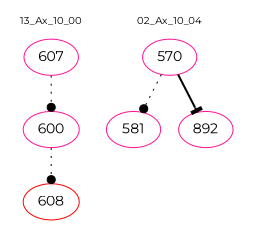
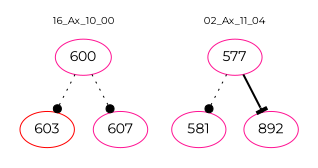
(51, 22) -> (84, 22)
(170, 22) -> (235, 22)
(170, 57) -> (235, 57)
(51, 89) -> (100, 90)
(51, 202) -> (47, 130)
